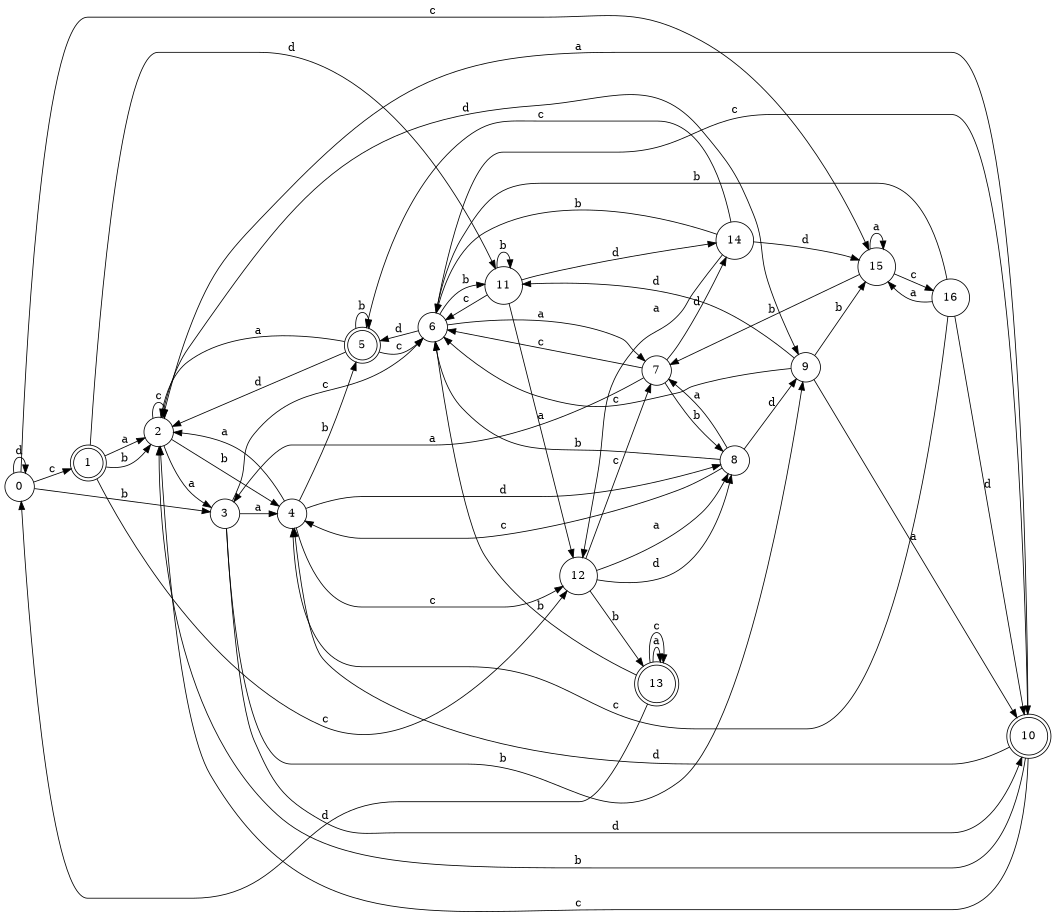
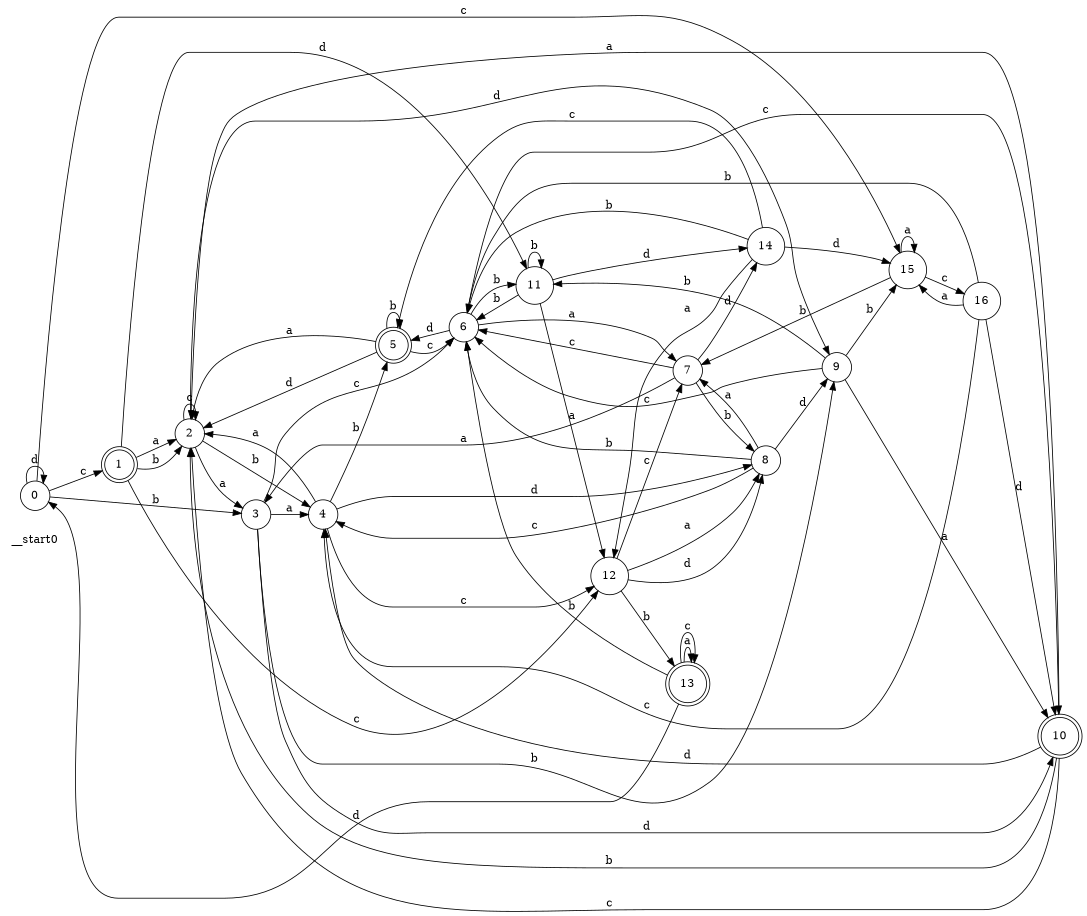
(657, 282) -> (688, 282)
(466, 299) -> (497, 299)
none -> (35, 540)
